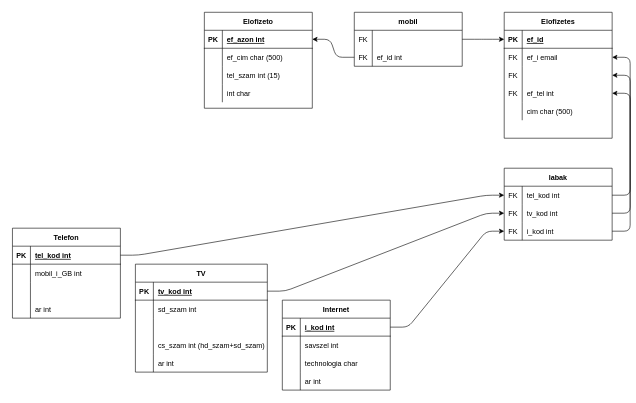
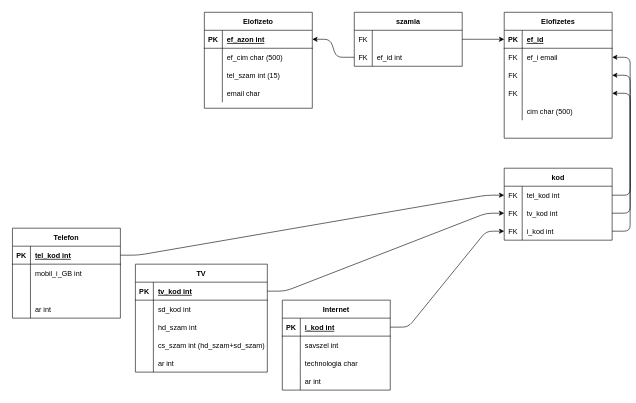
(408, 22) -> (408, 22)
(567, 93) -> none
(241, 94) -> (244, 94)
(558, 178) -> (558, 178)
(178, 310) -> (176, 310)
none -> (210, 327)
